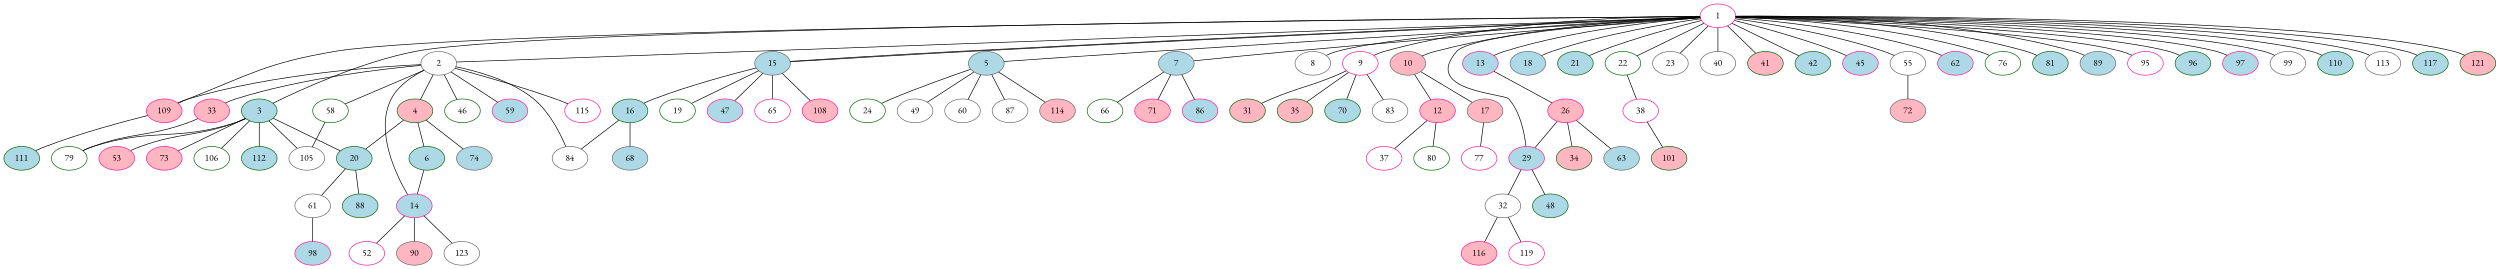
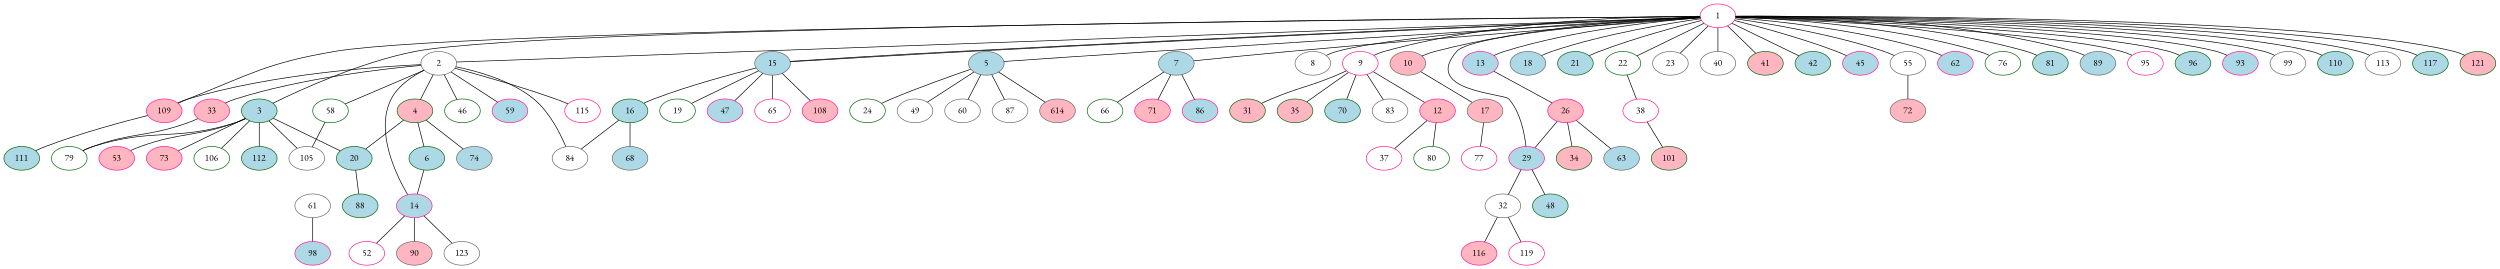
(2240, 63) -> (2240, 63)
(1423, 87) -> (1399, 87)
(1058, 111) -> (1058, 111)
(333, 182) -> none
